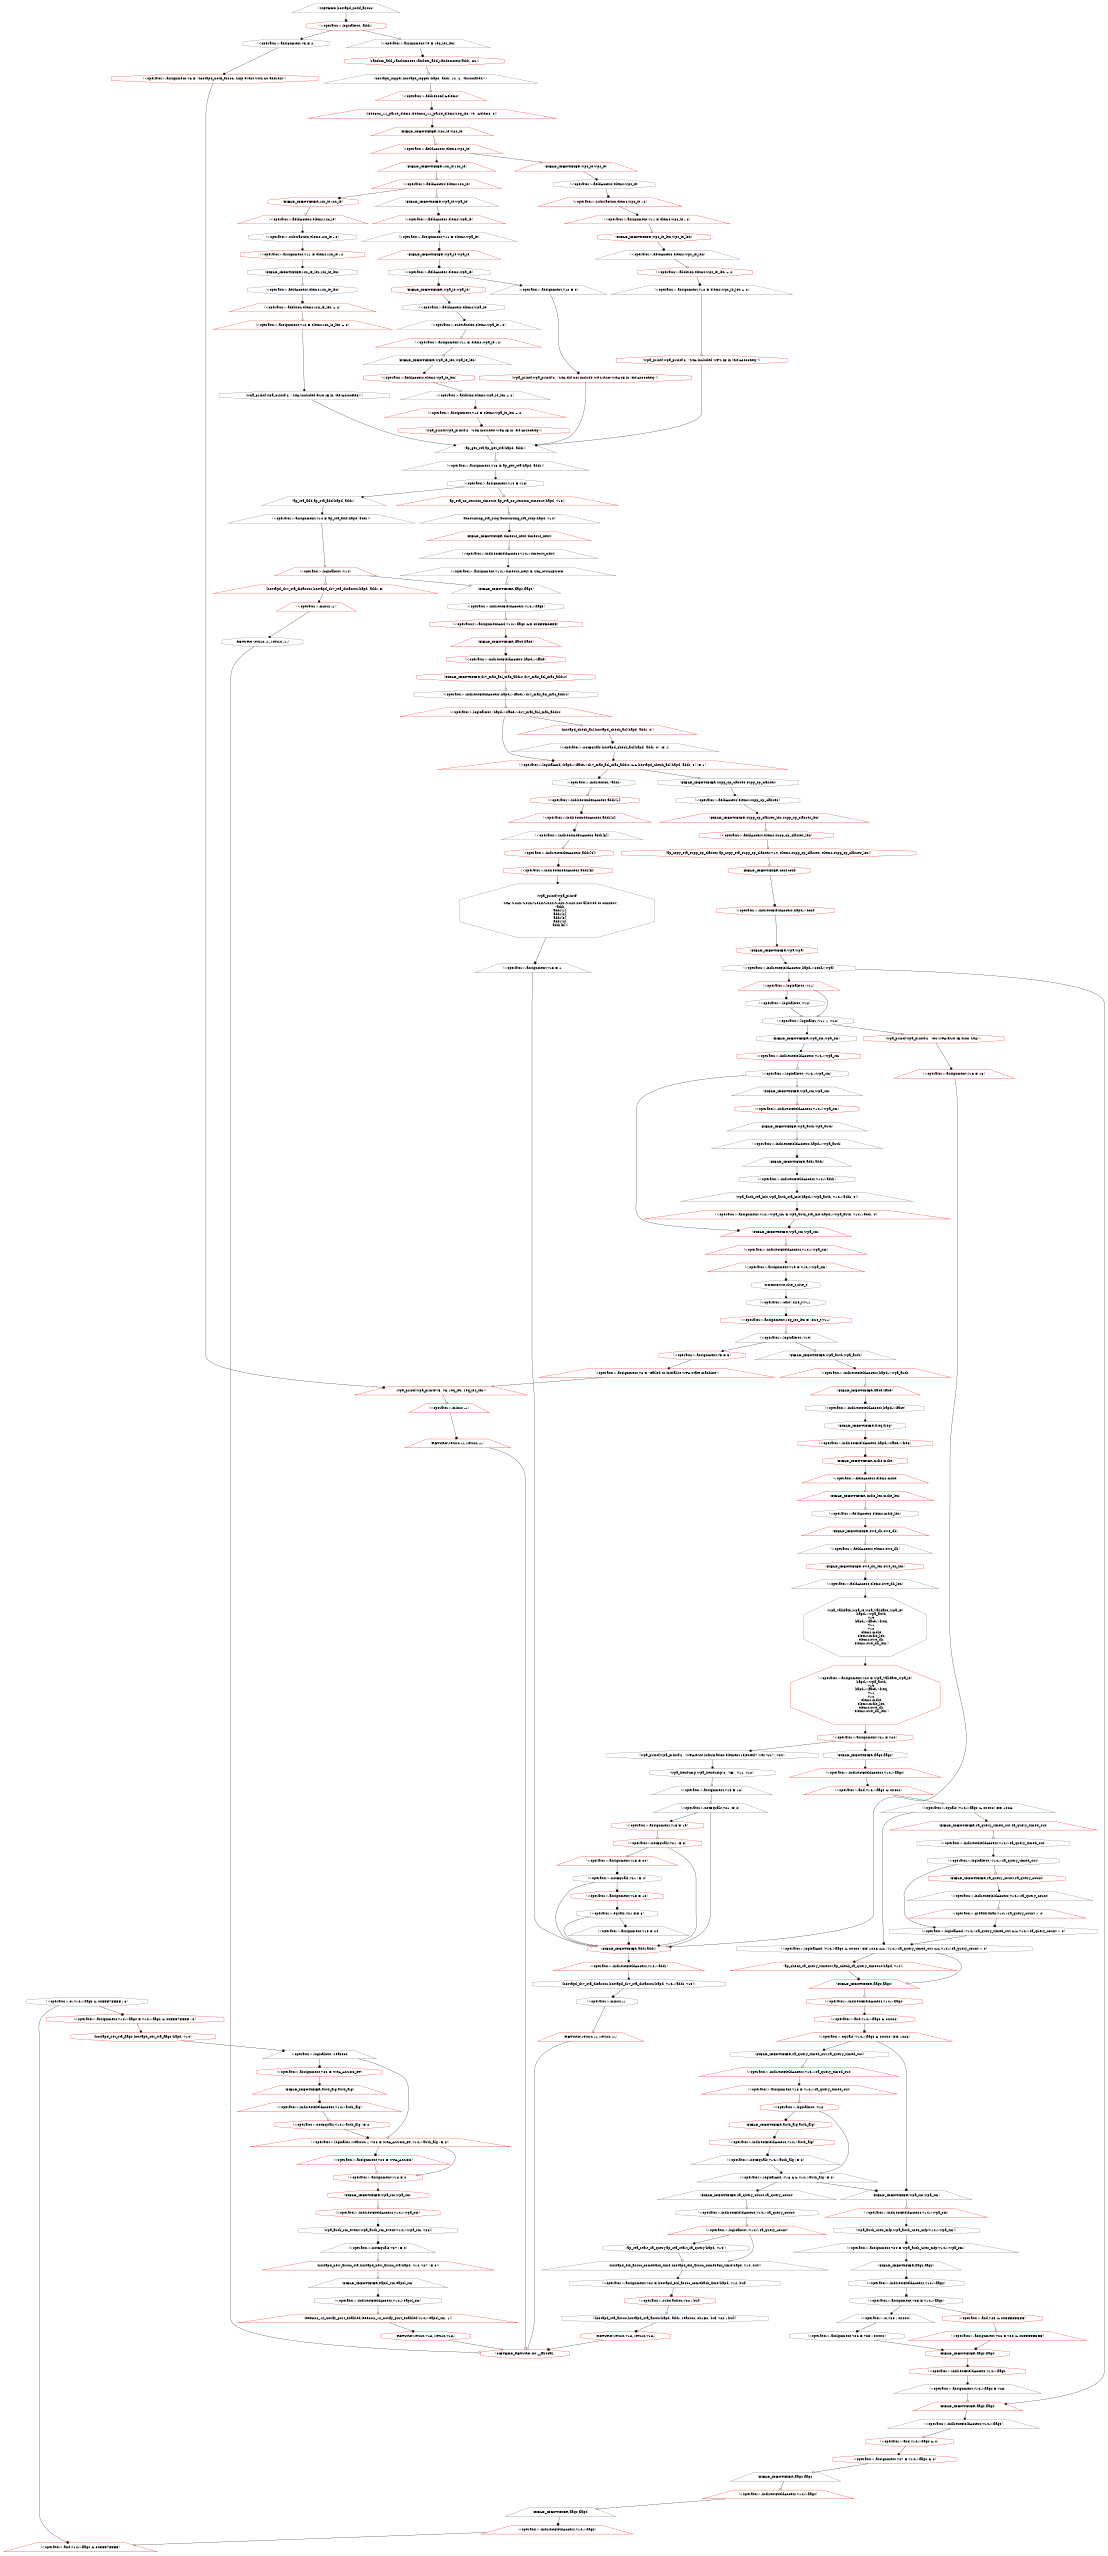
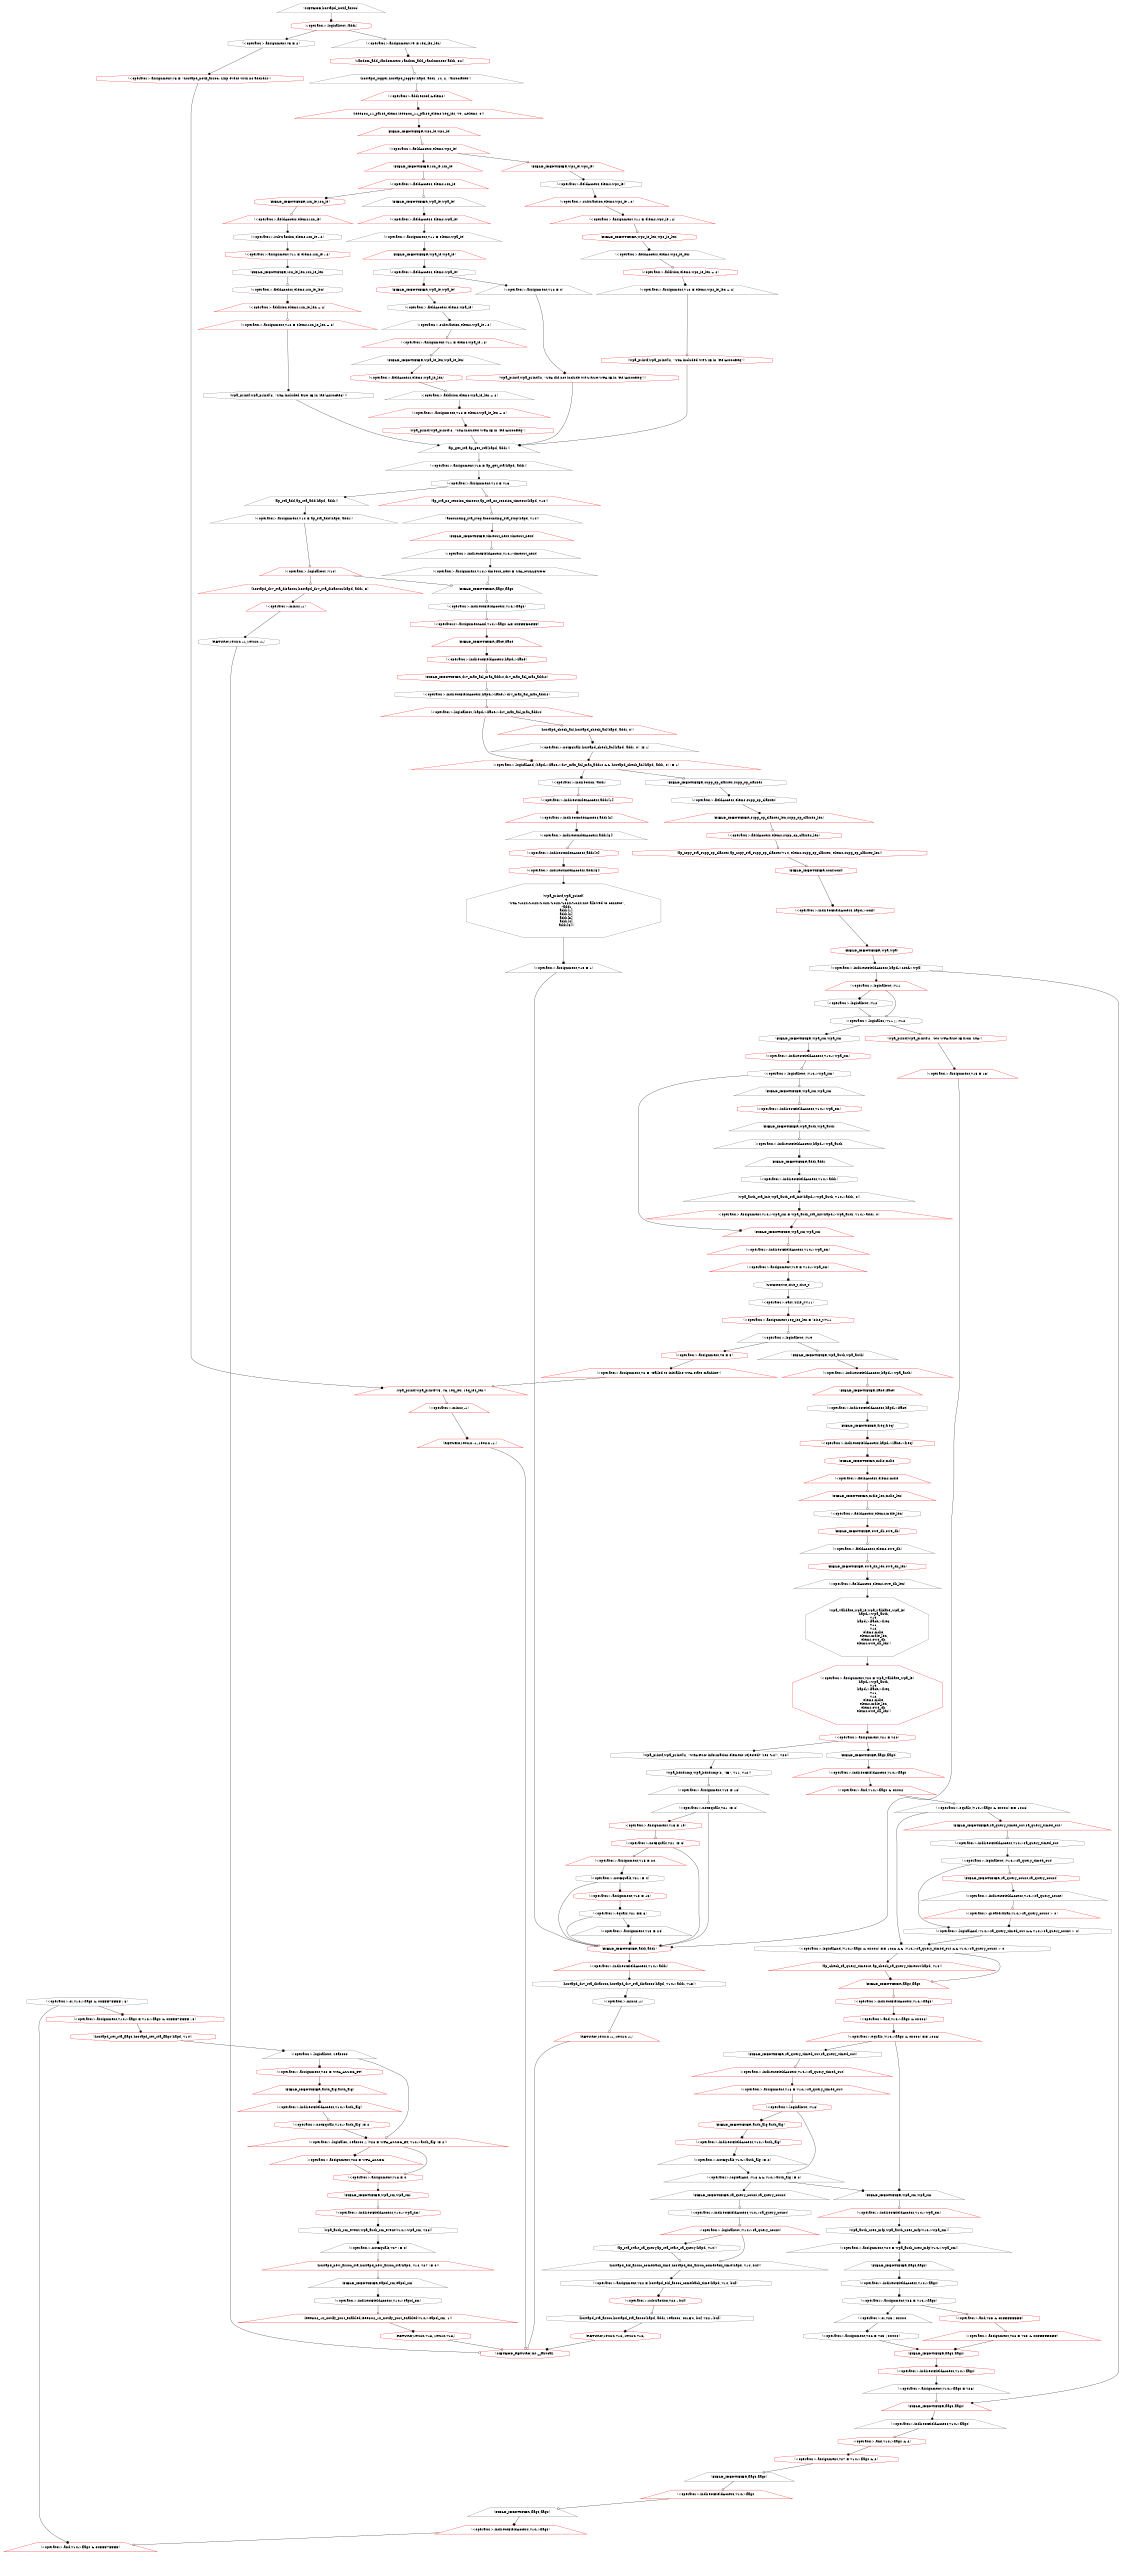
(865, 1532) -> (867, 1532)
